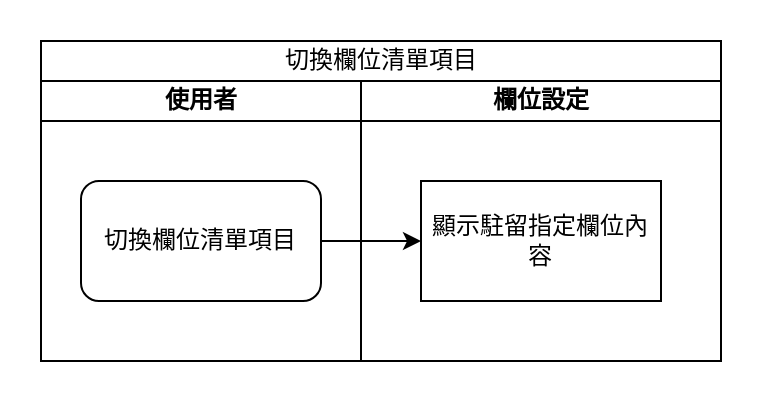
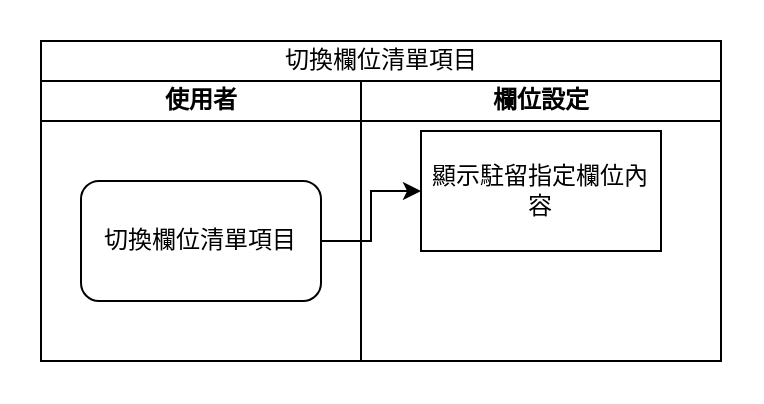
(541, 241) -> (541, 191)
